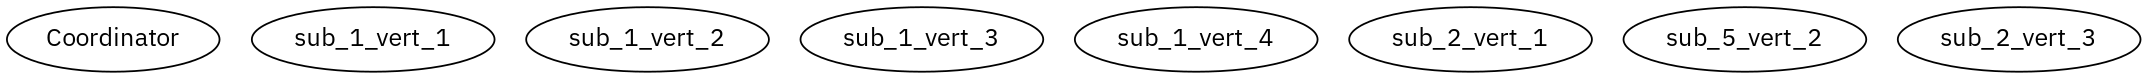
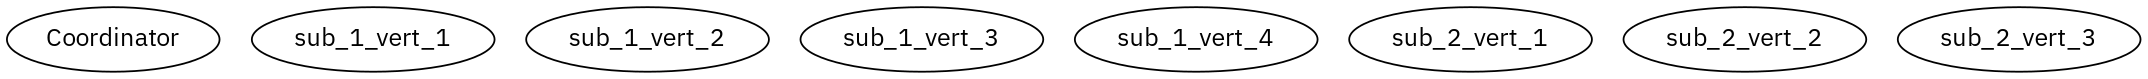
(1745, 39) -> (1745, 39)
